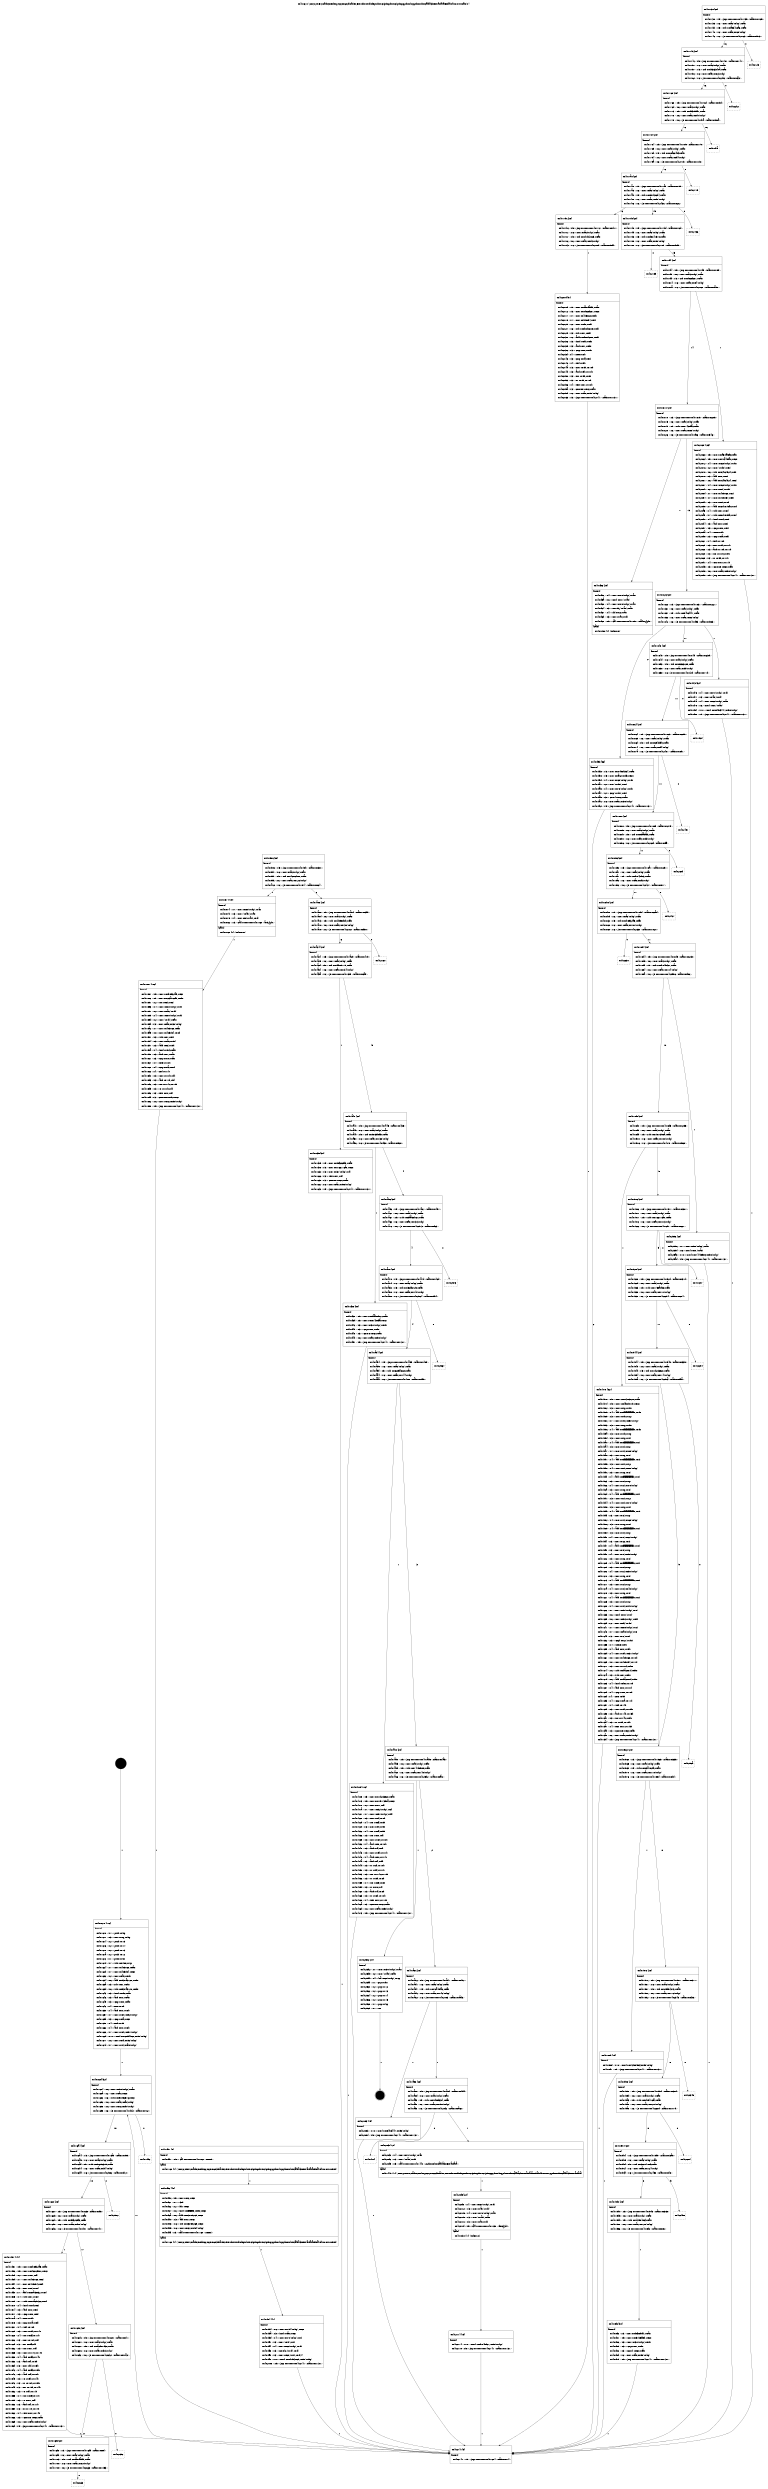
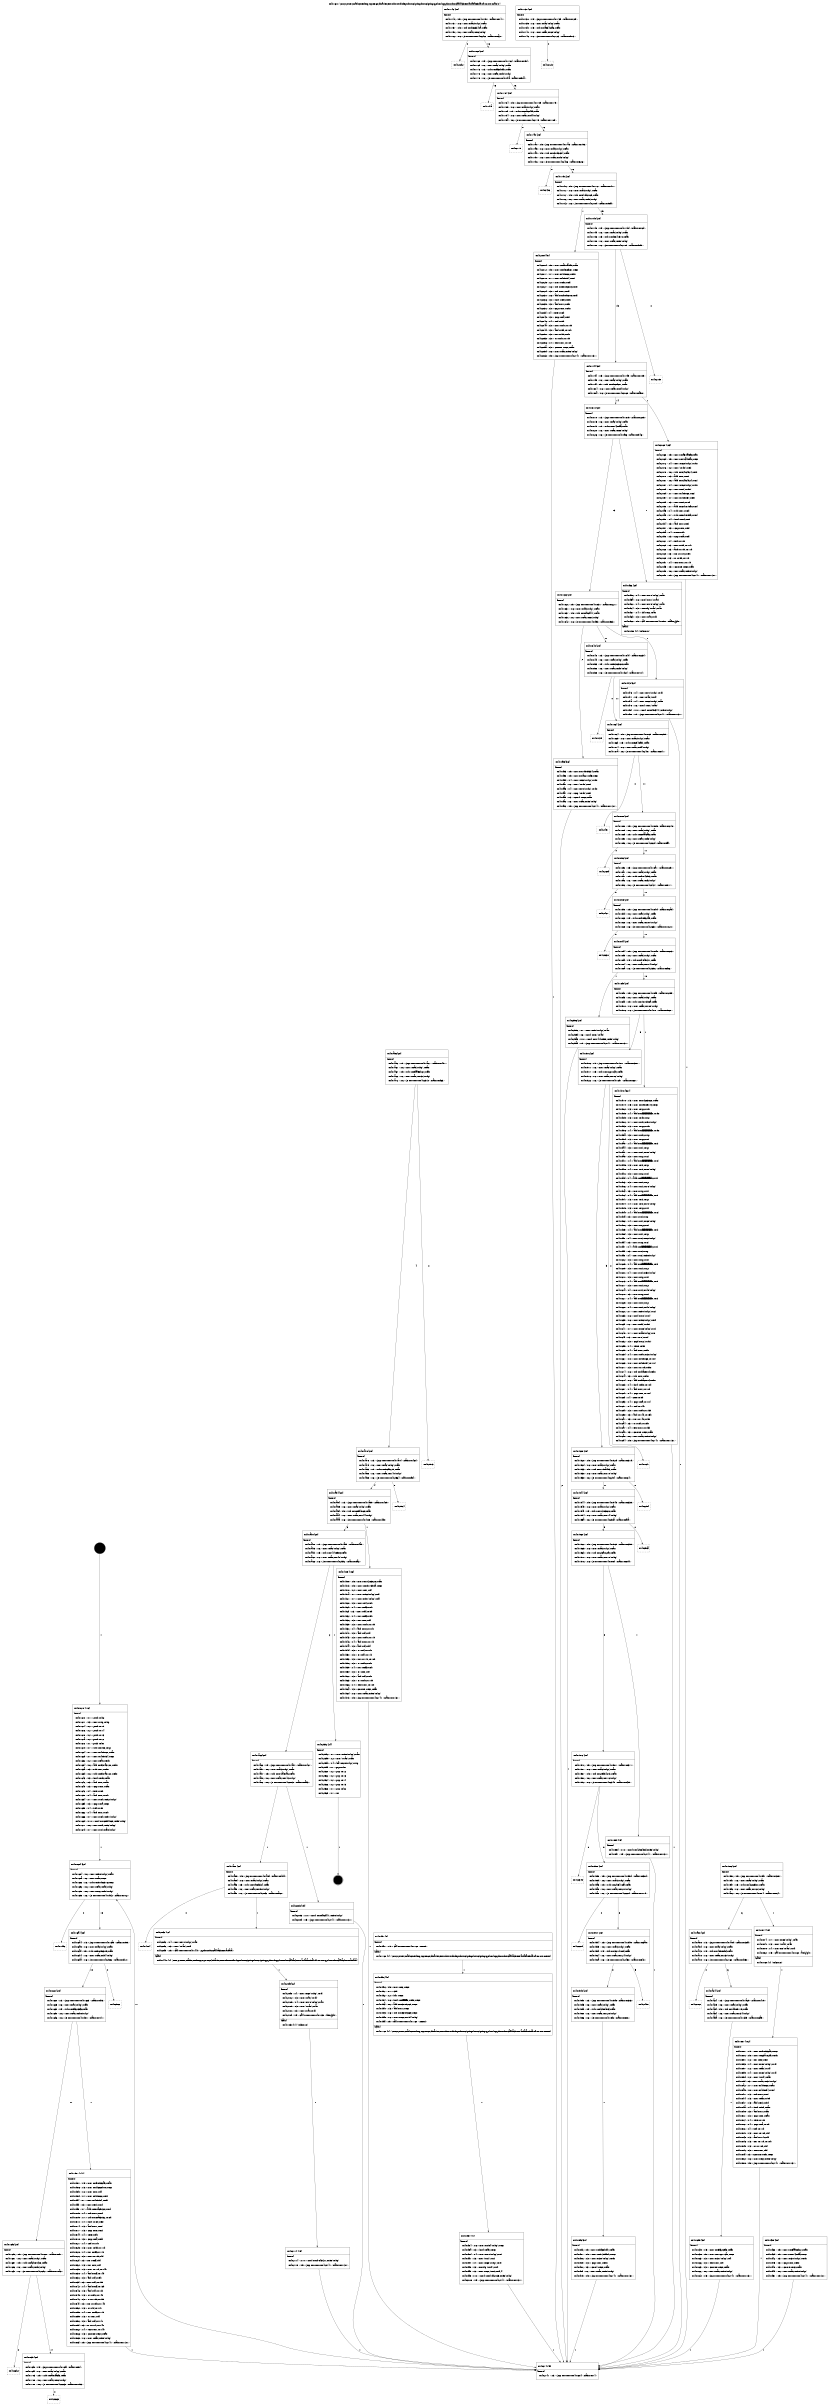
(724, 43) -> none
(653, 210) -> (600, 211)
(375, 1130) -> none
